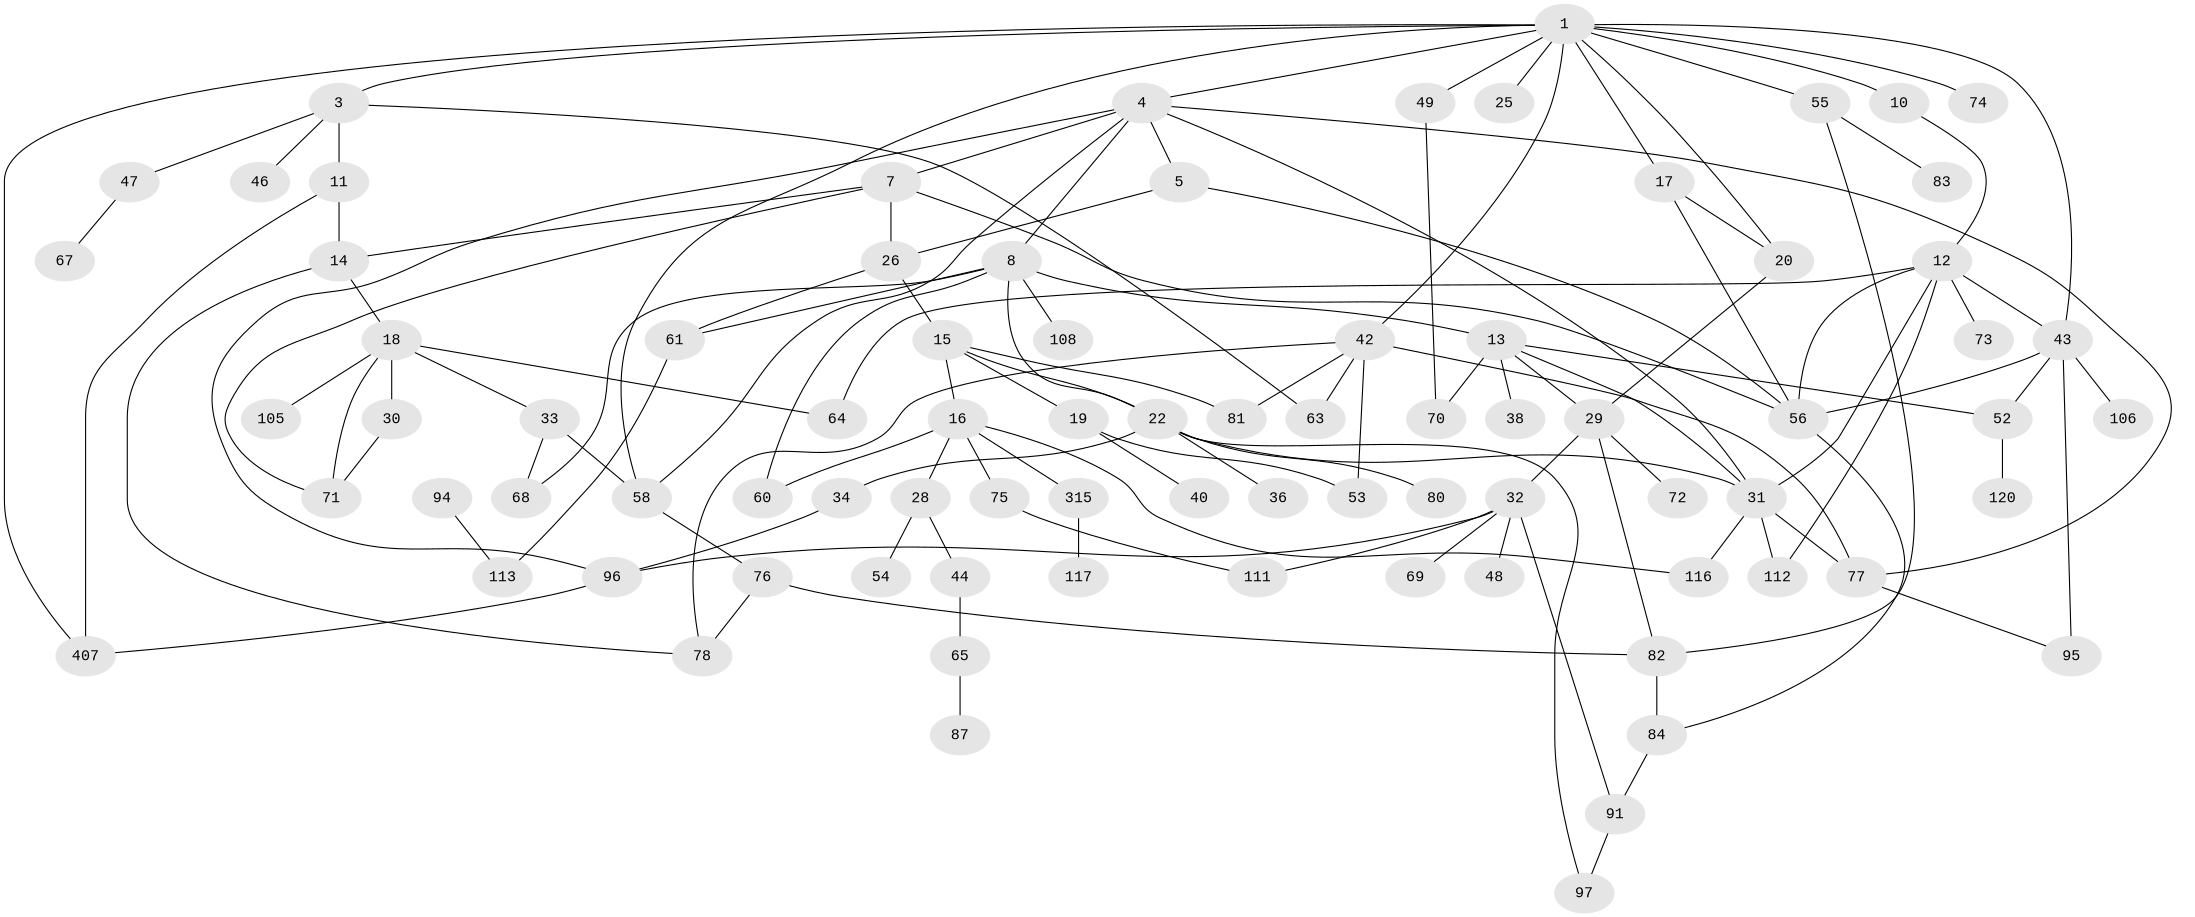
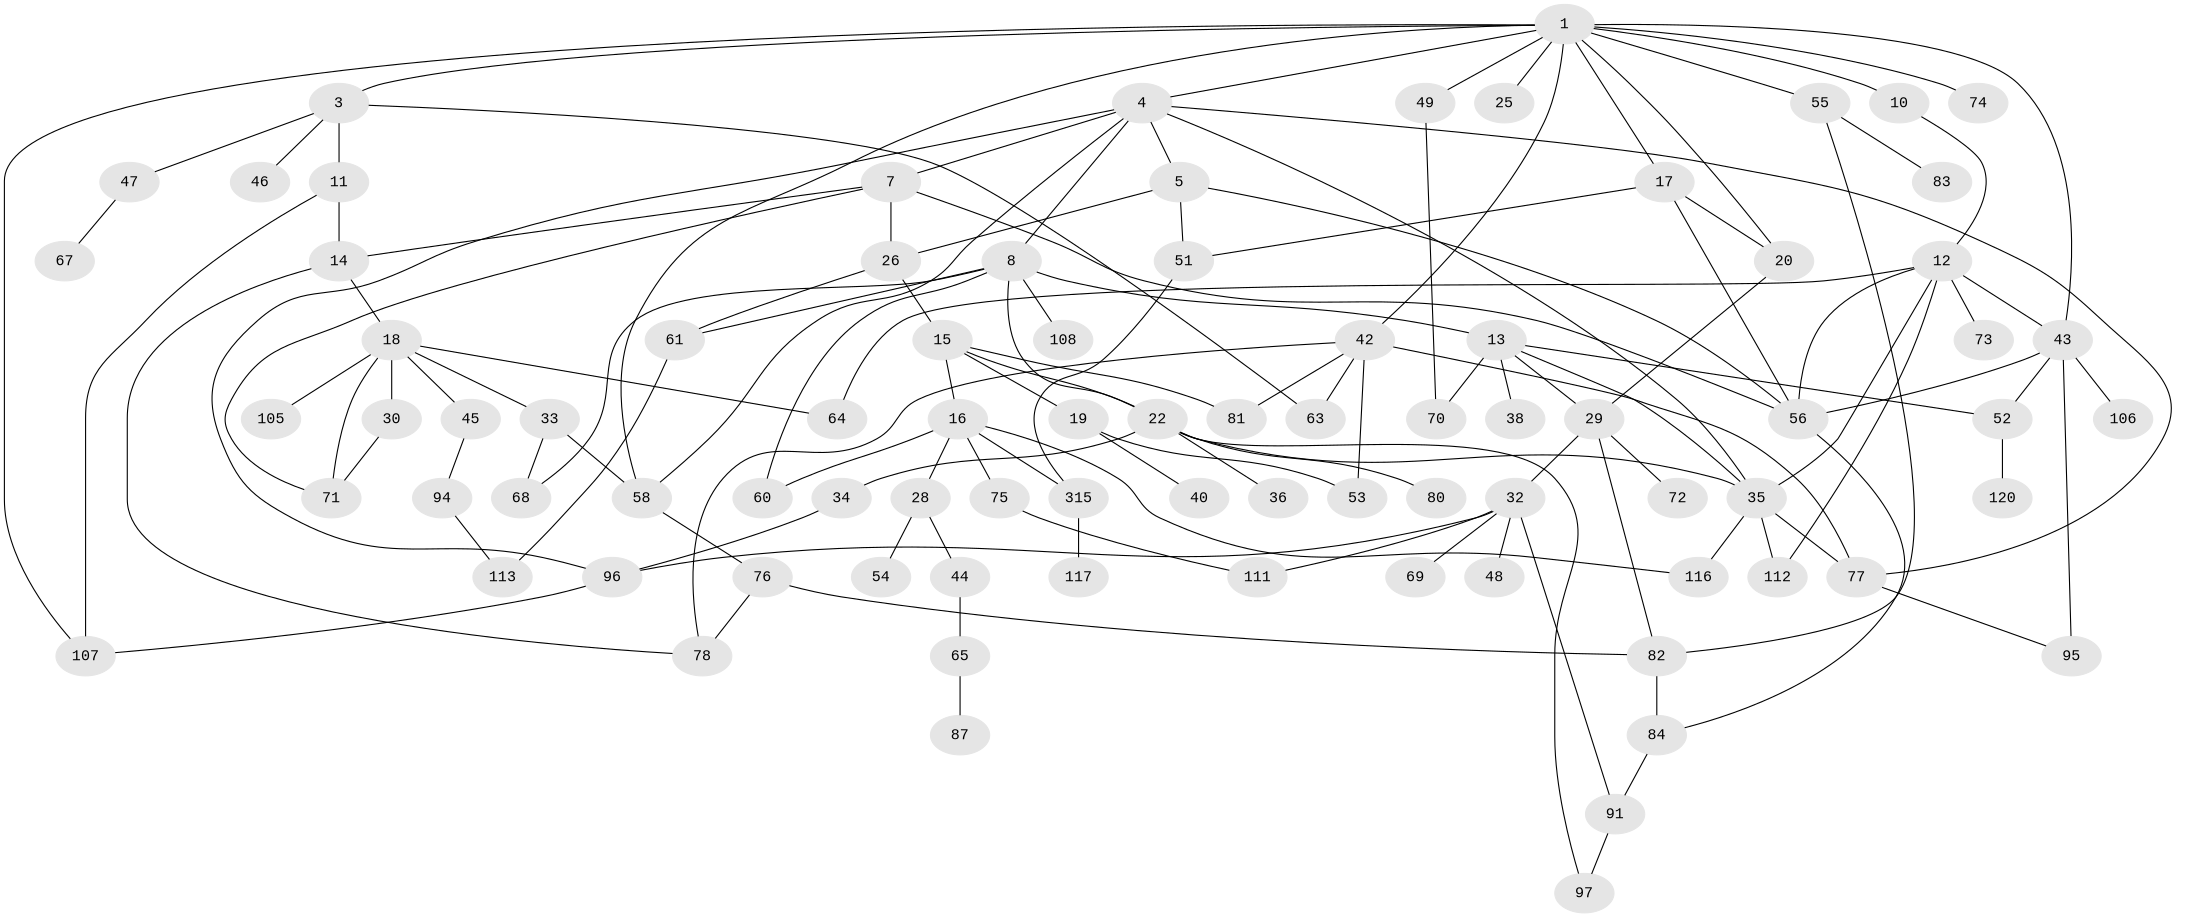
none -> (1184, 261)
none -> (471, 419)
(1757, 498) -> (1757, 498)
(86, 656) -> (86, 656)
